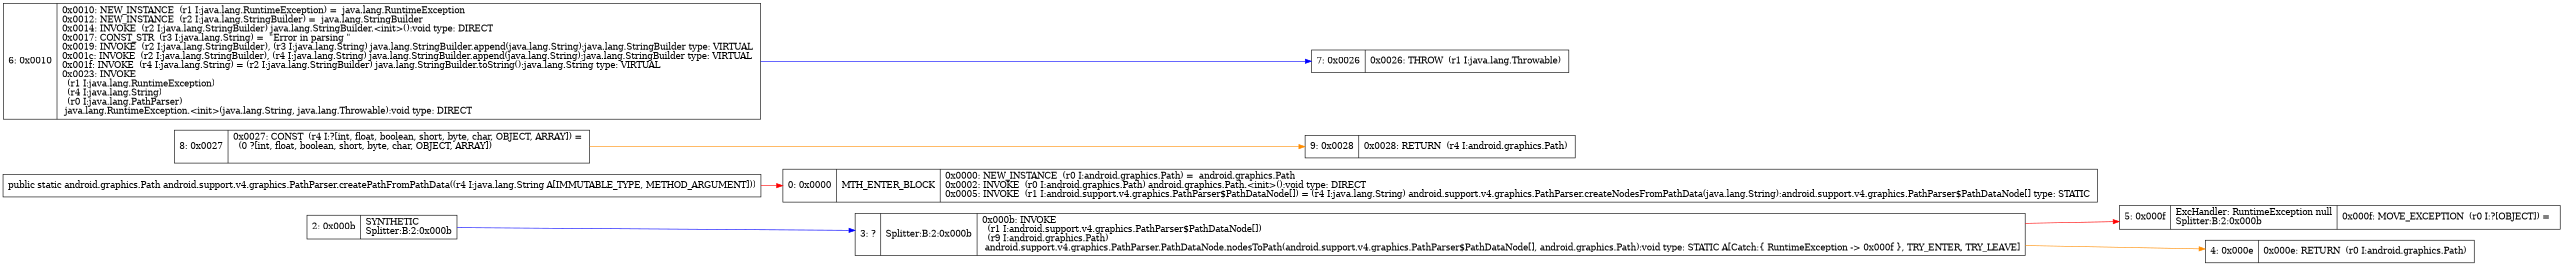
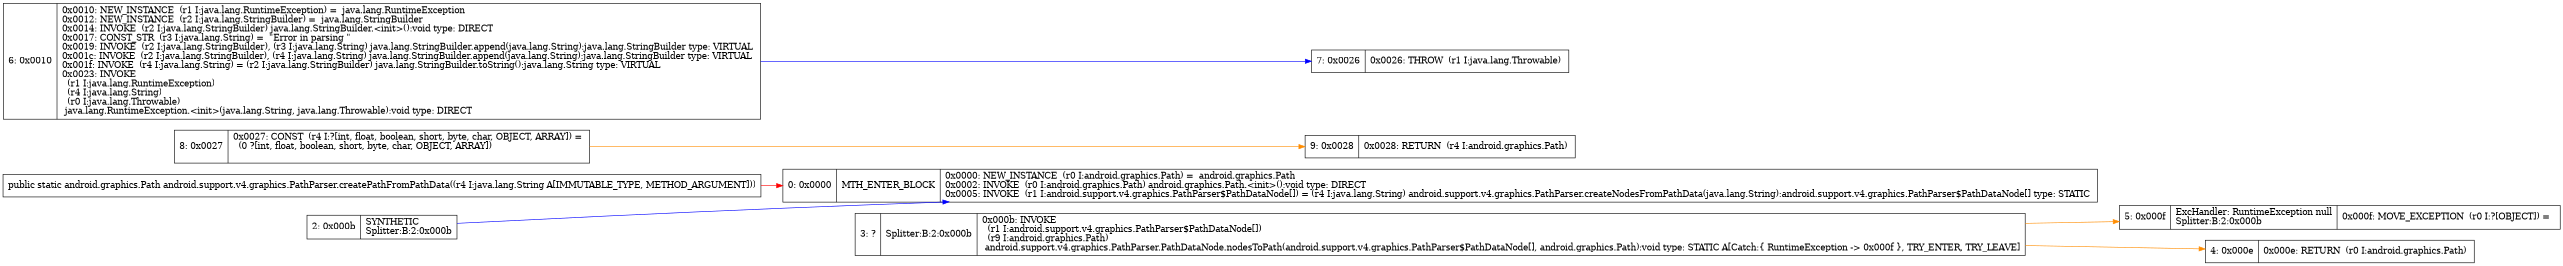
(122, 102) -> (121, 102)
(2069, 222) -> (2069, 222)
(653, 229) -> (700, 212)
